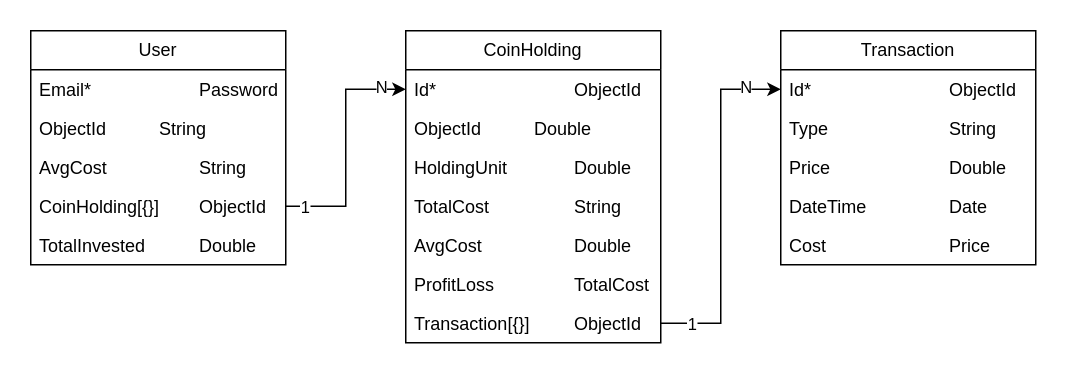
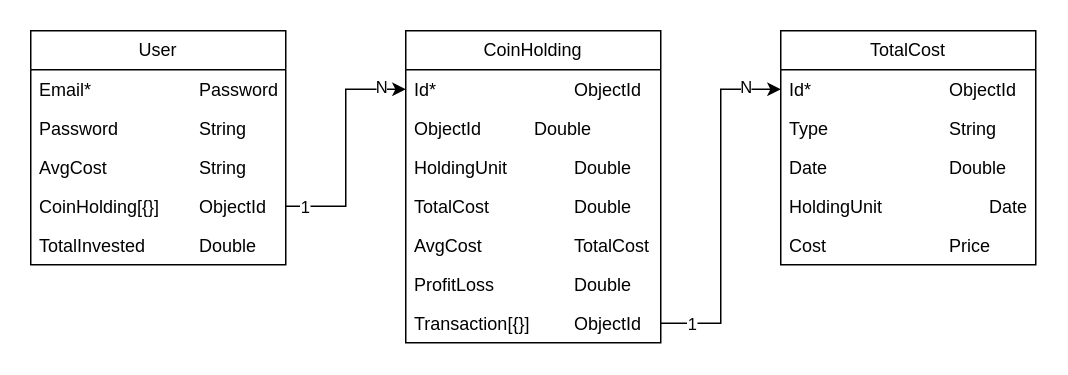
(908, 50) -> (908, 50)
(118, 130) -> (118, 130)
(856, 169) -> (853, 169)
(501, 208) -> (501, 208)
(863, 208) -> (873, 208)
(493, 247) -> (508, 247)
(516, 286) -> (501, 286)
